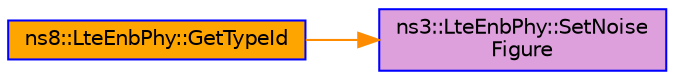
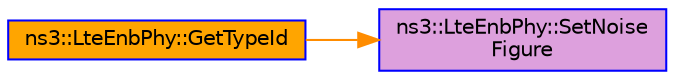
(157, 40) -> (157, 40)
